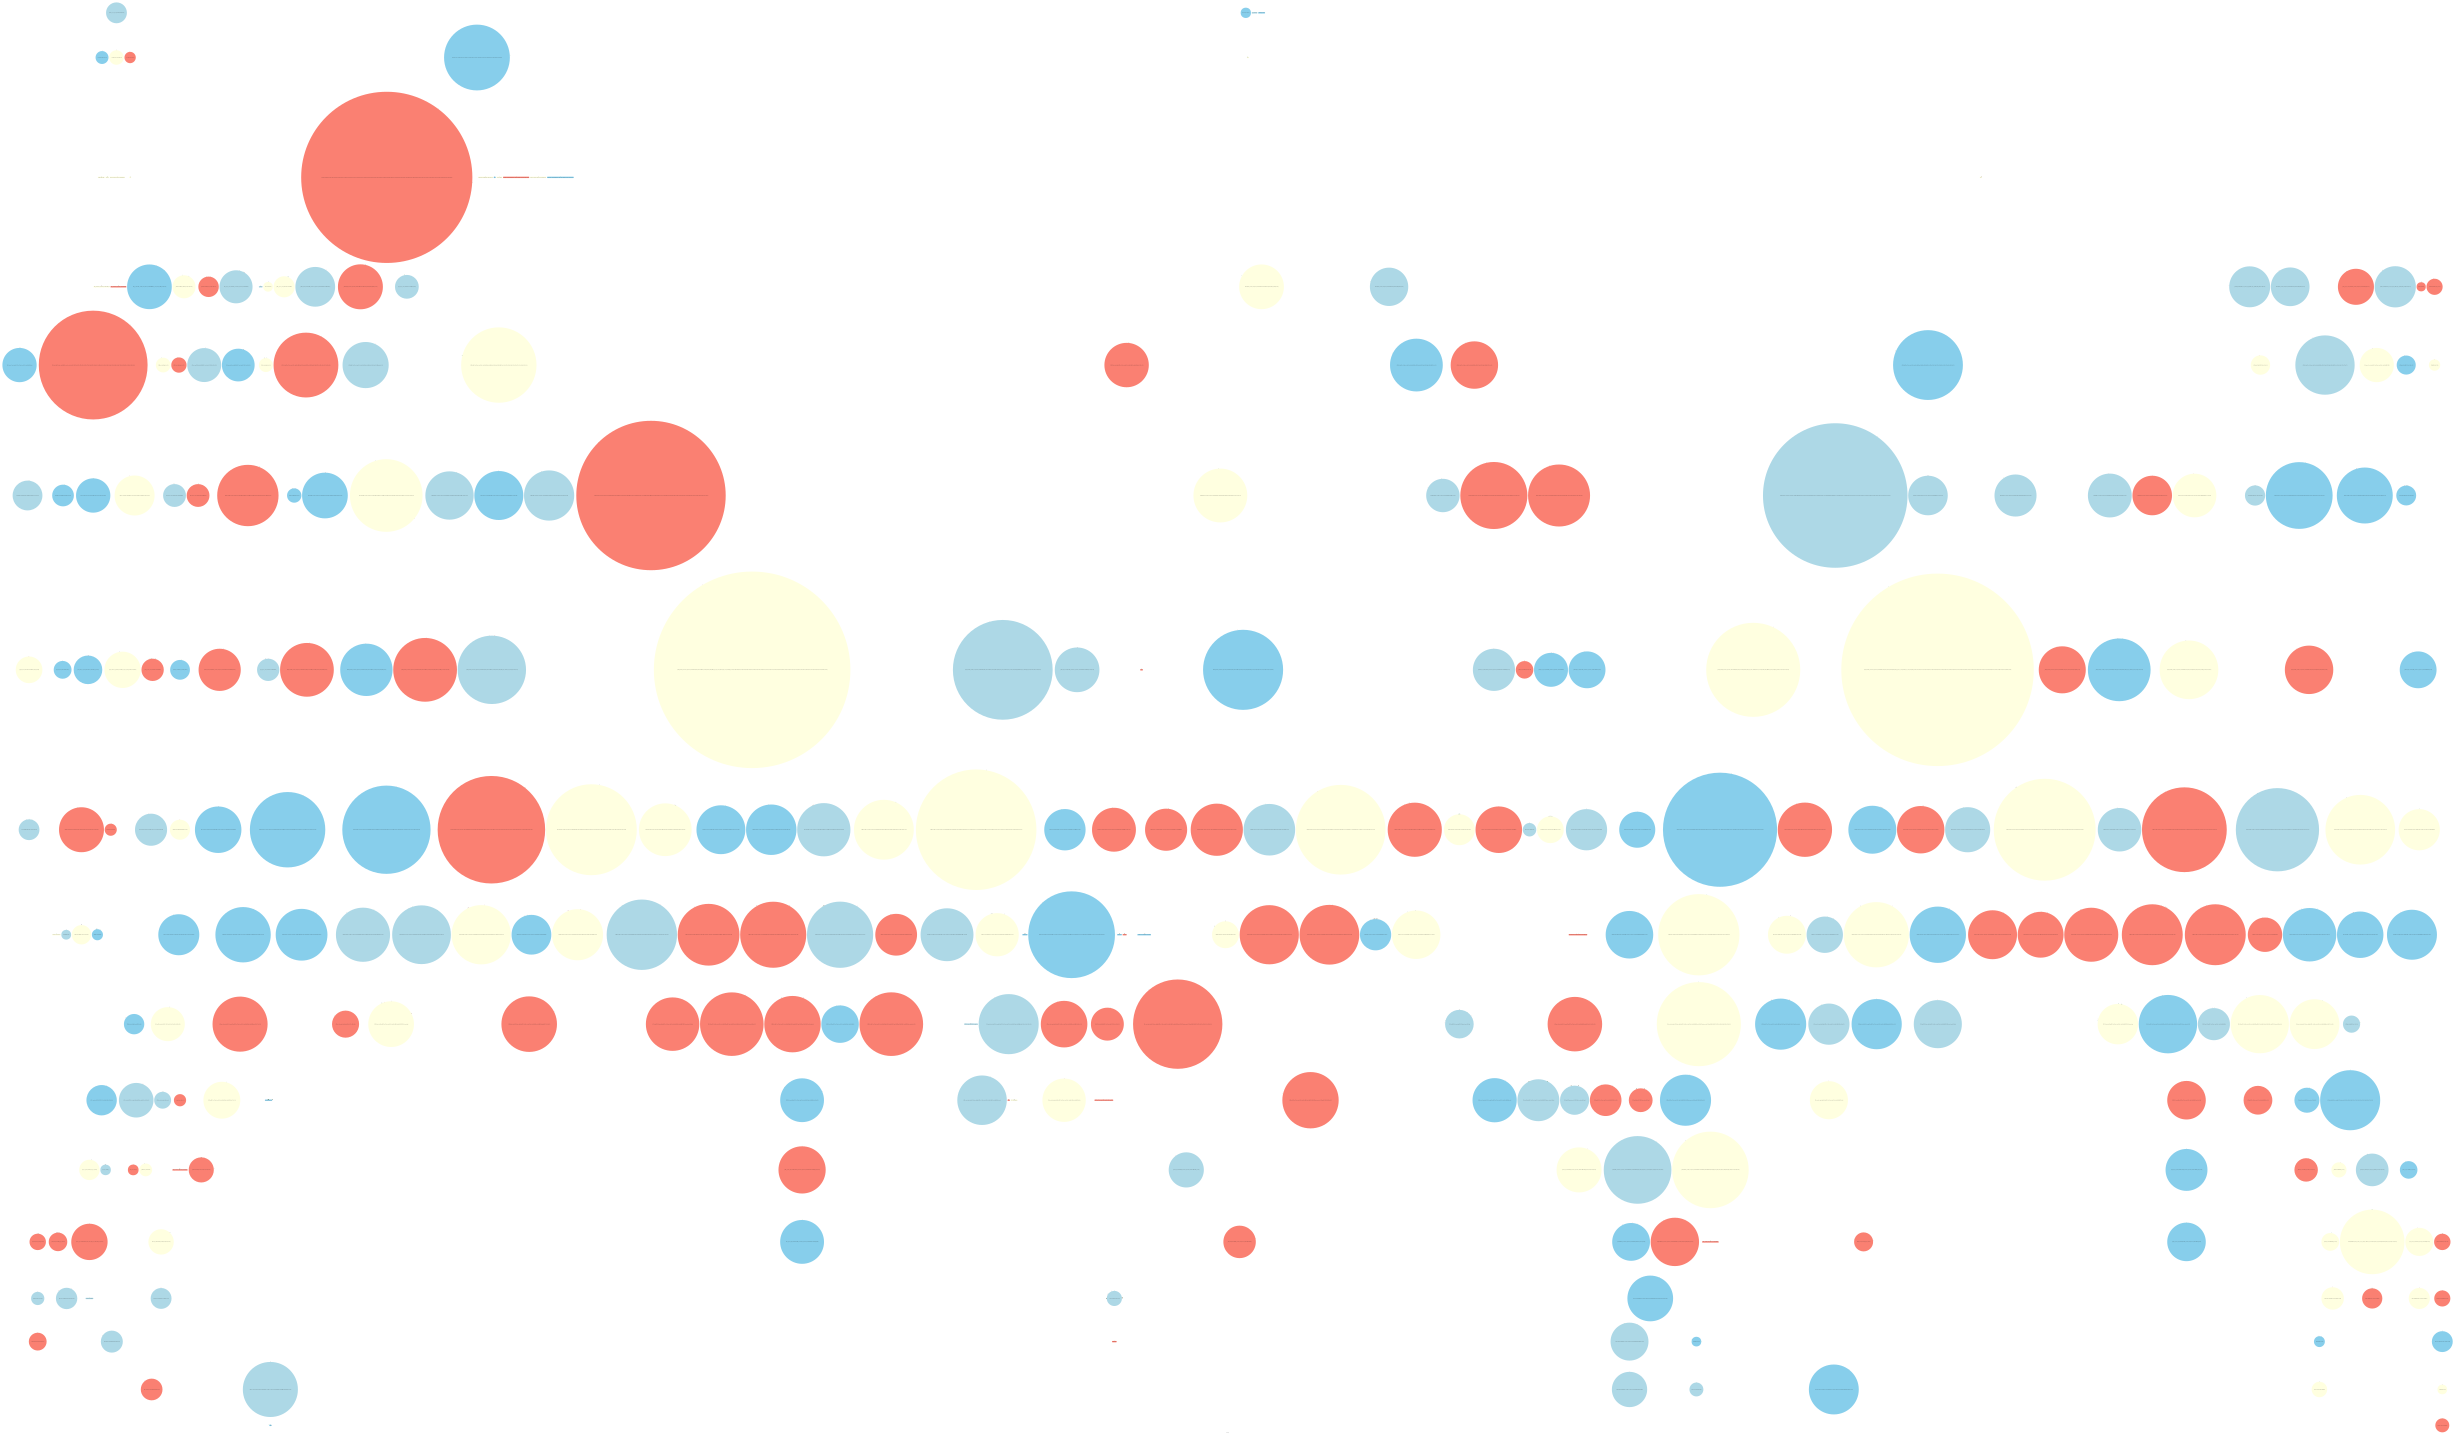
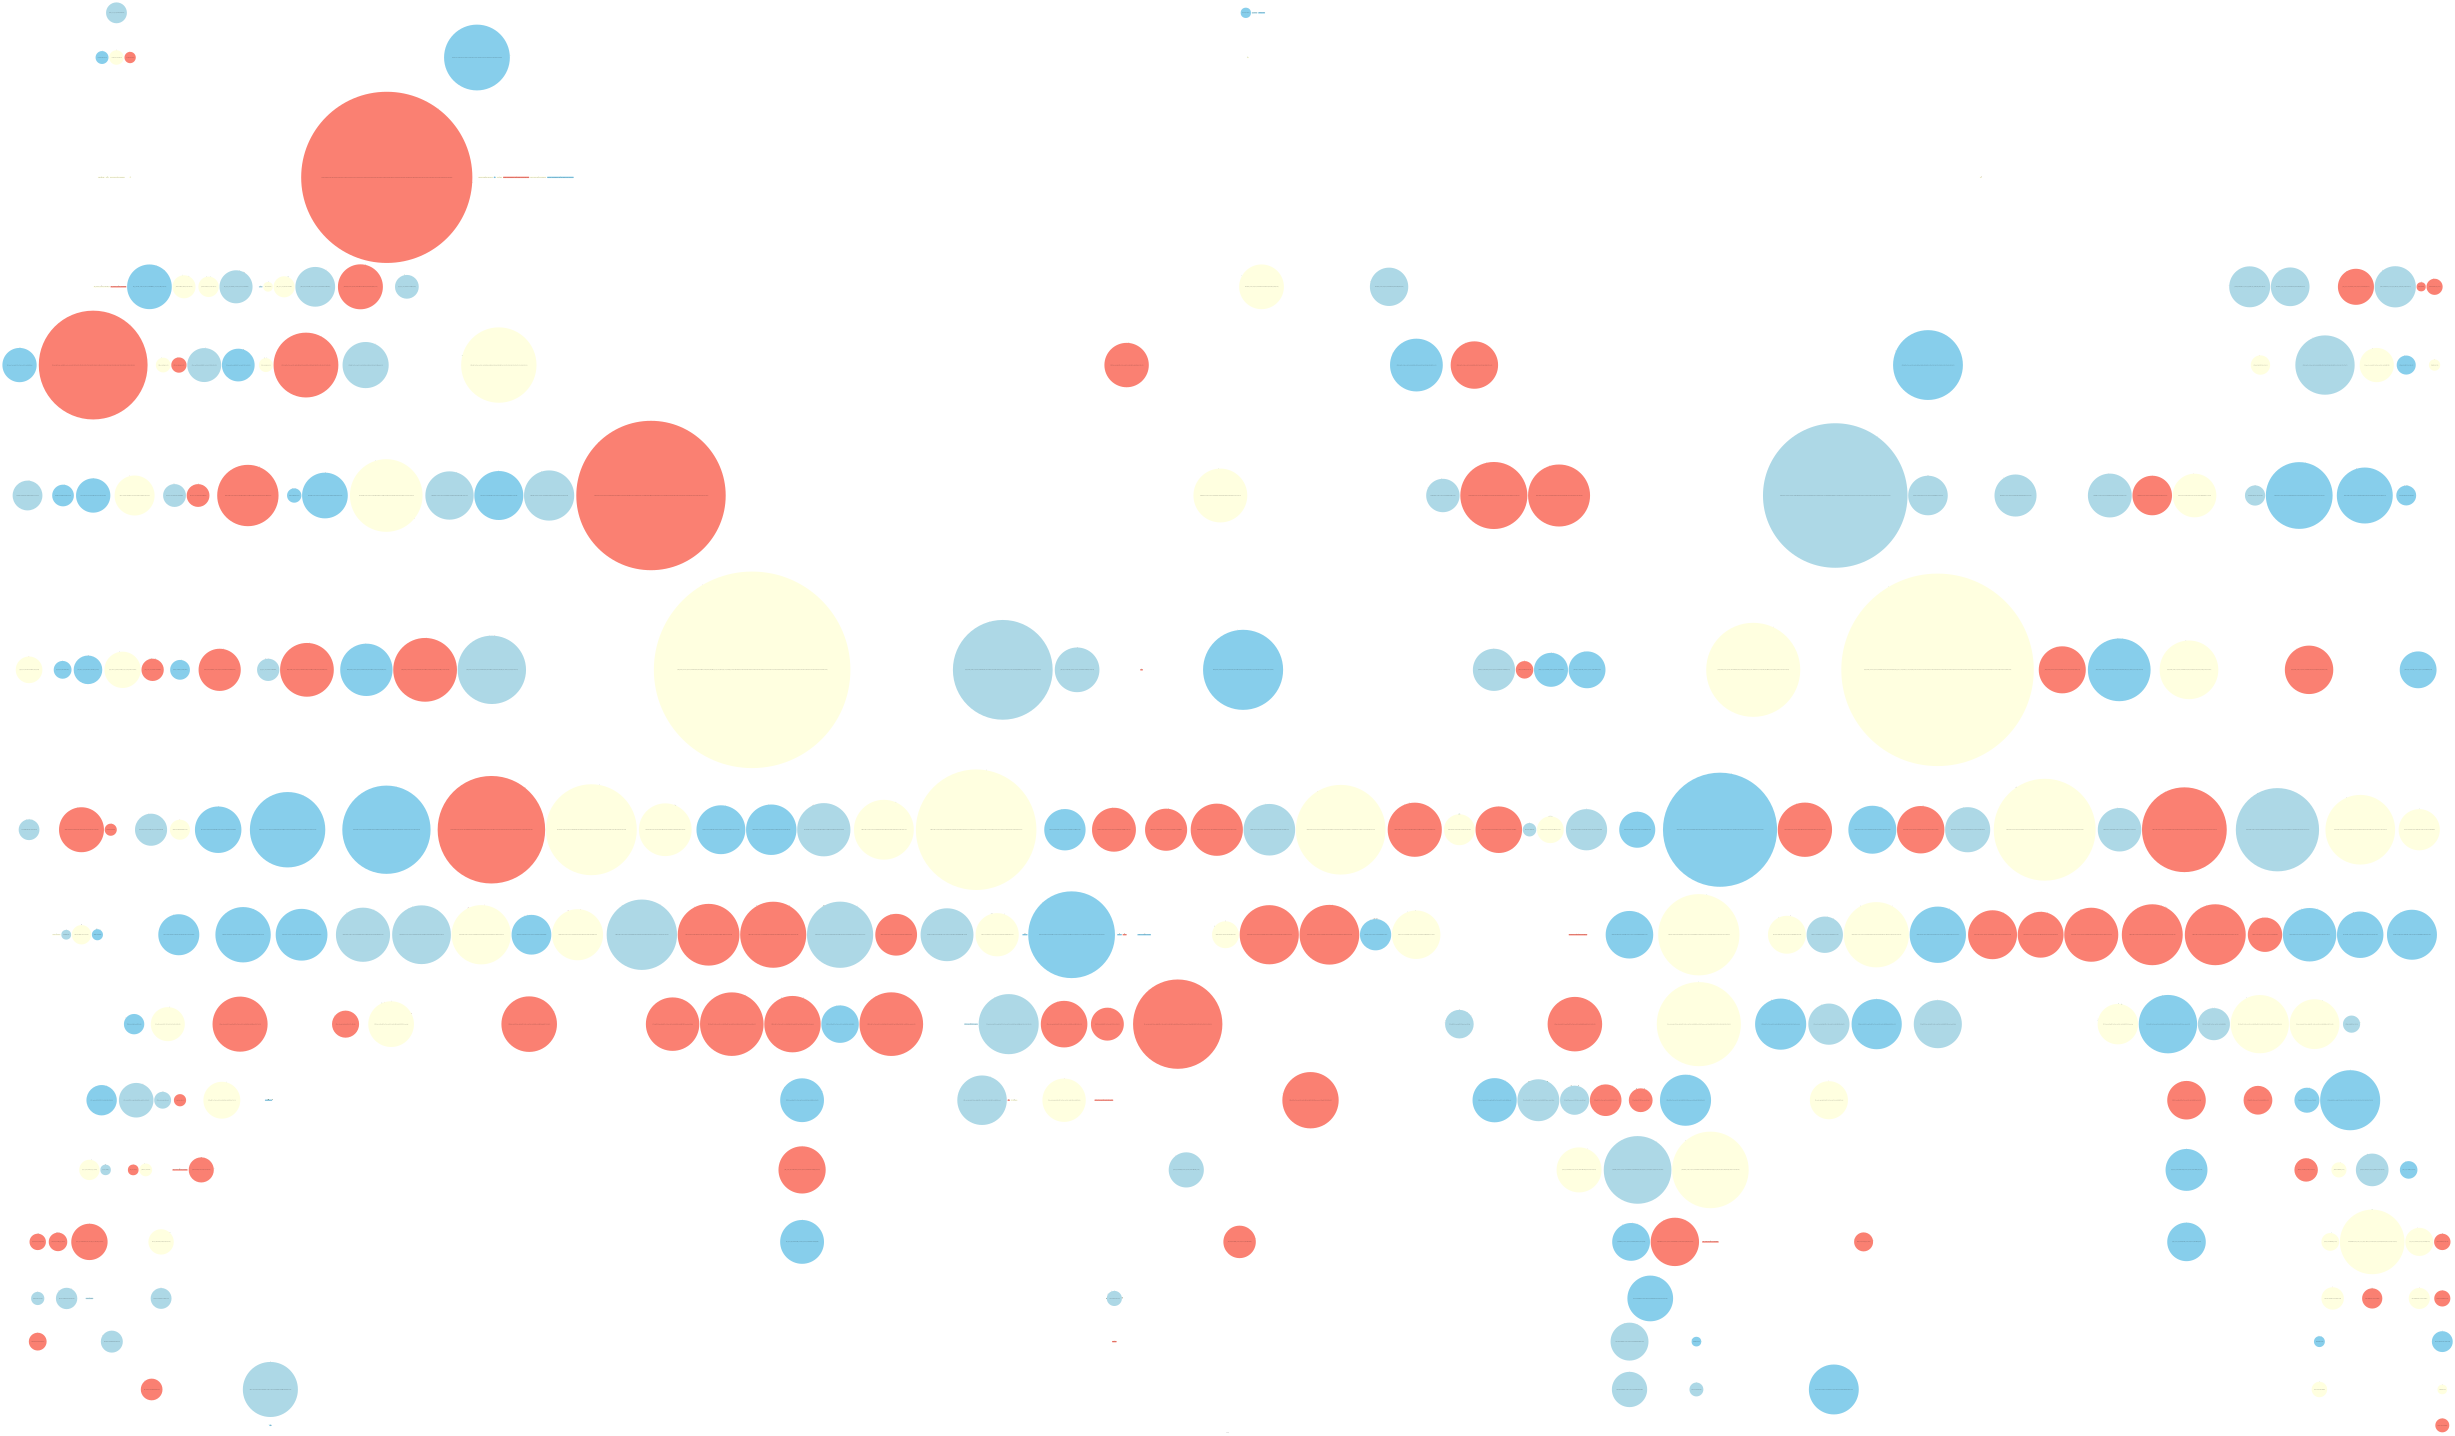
(209, 287) -> (209, 287)
